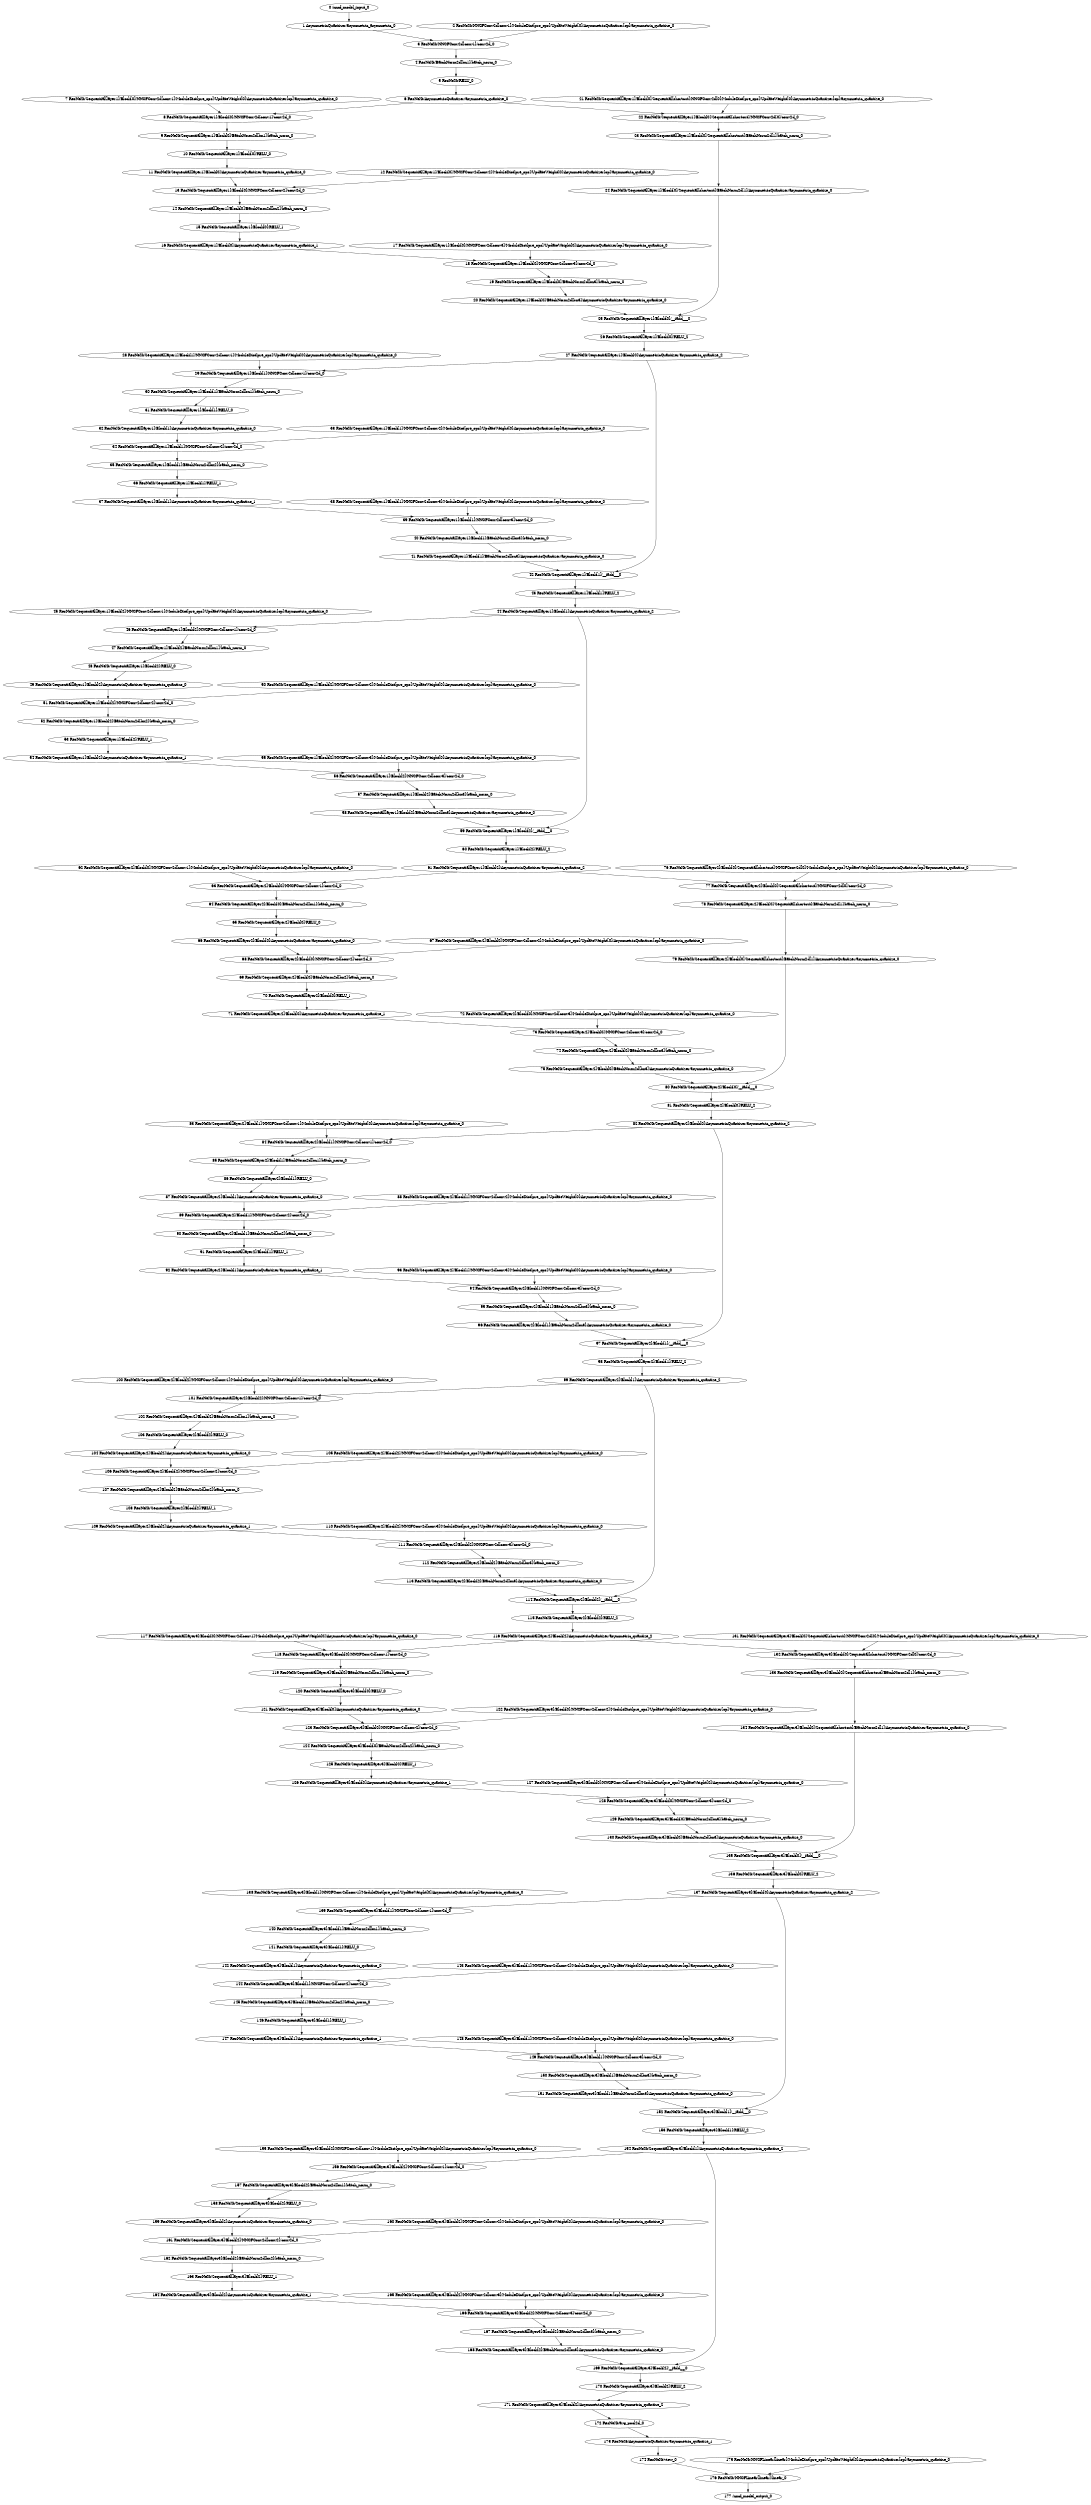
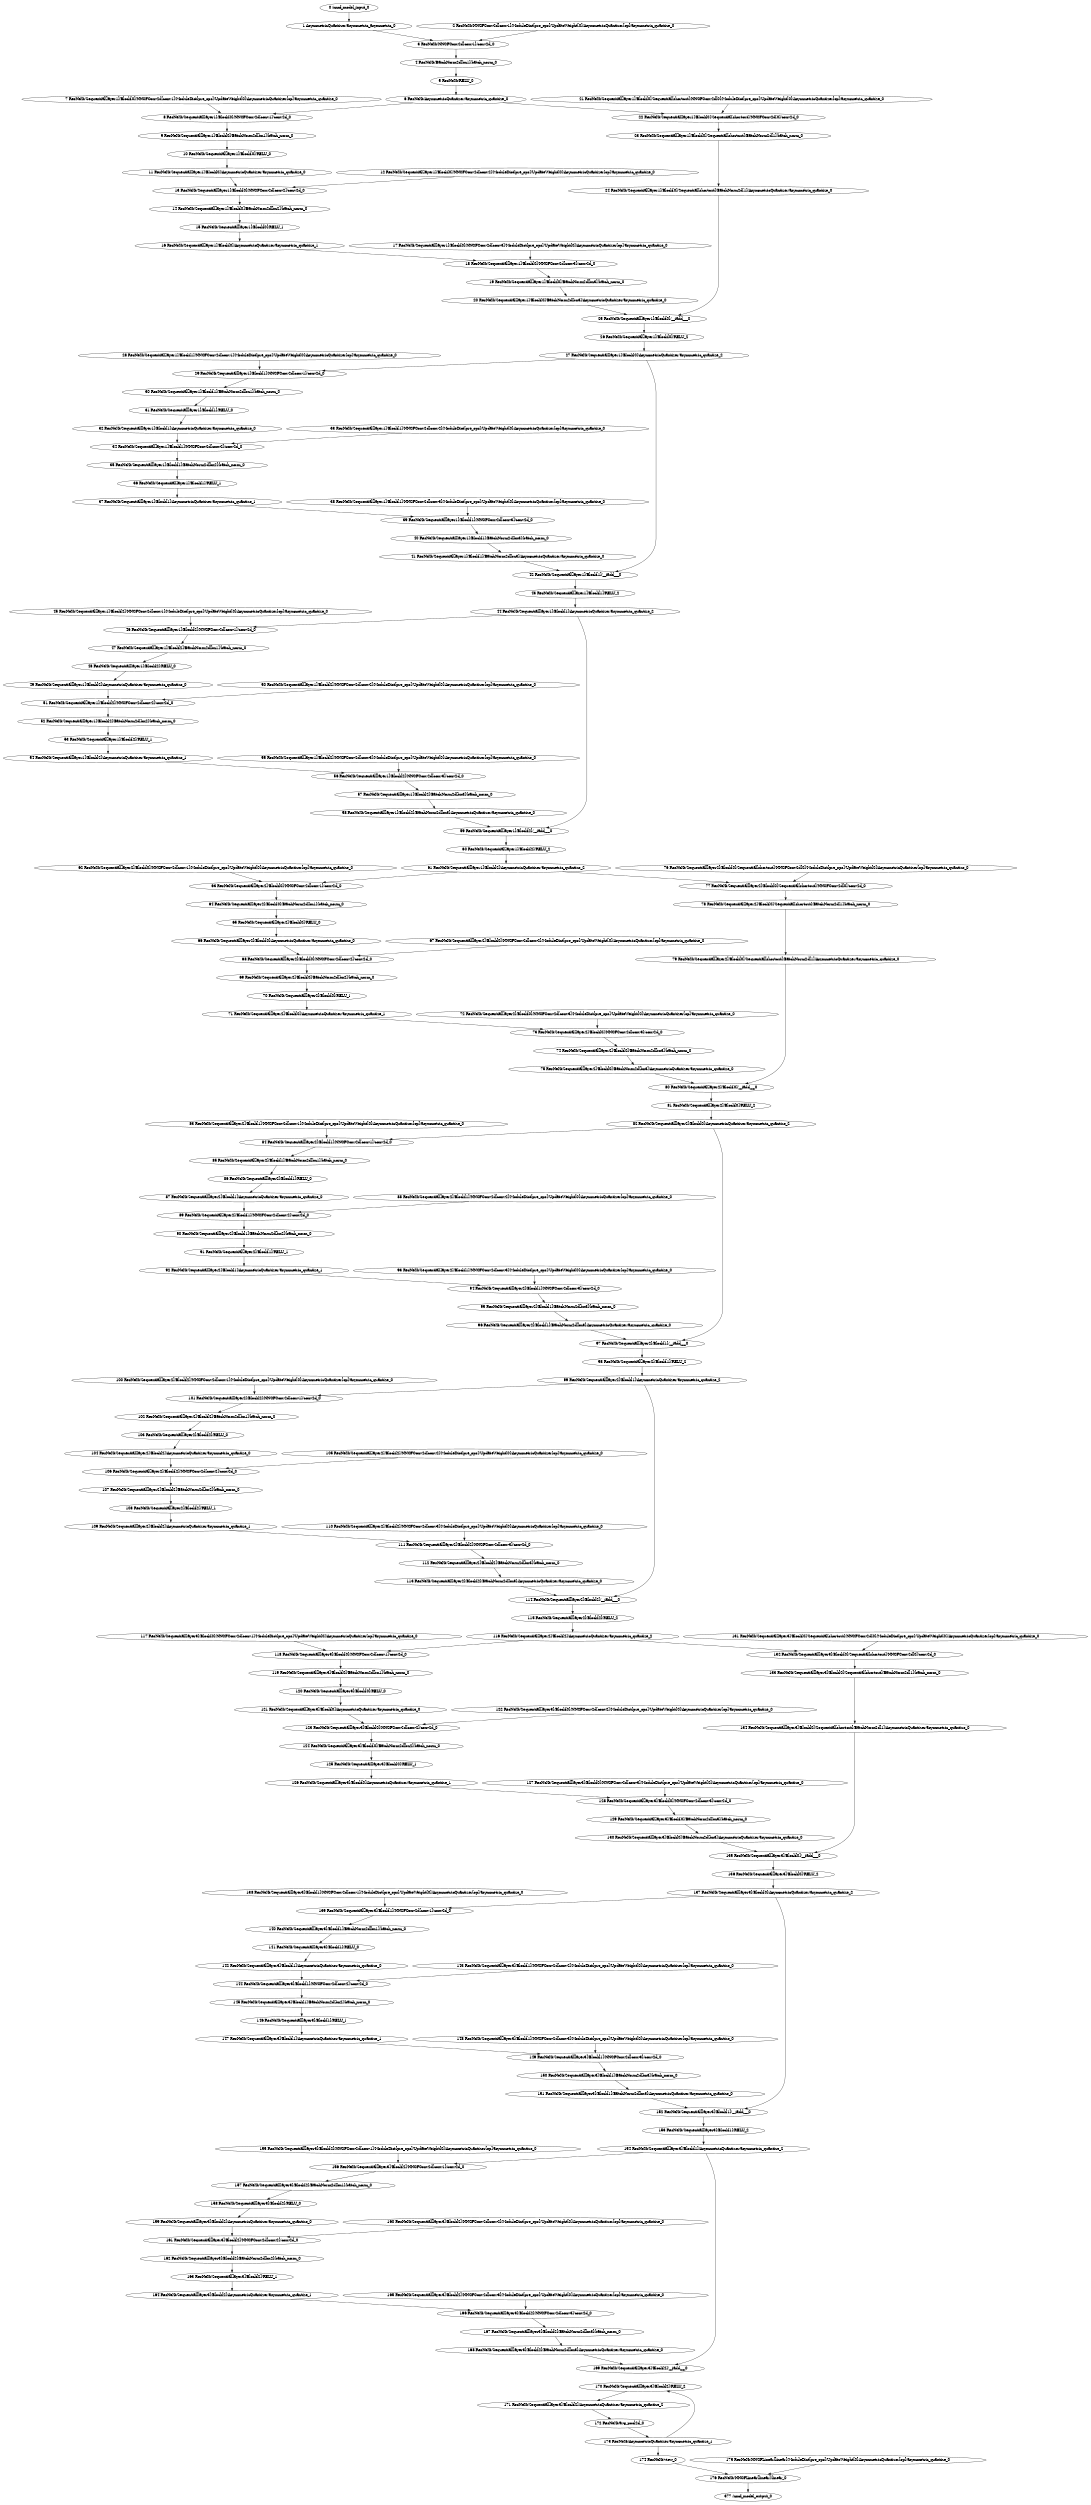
(640, 2376) -> (694, 2413)
(748, 2497) -> (748, 2497)
